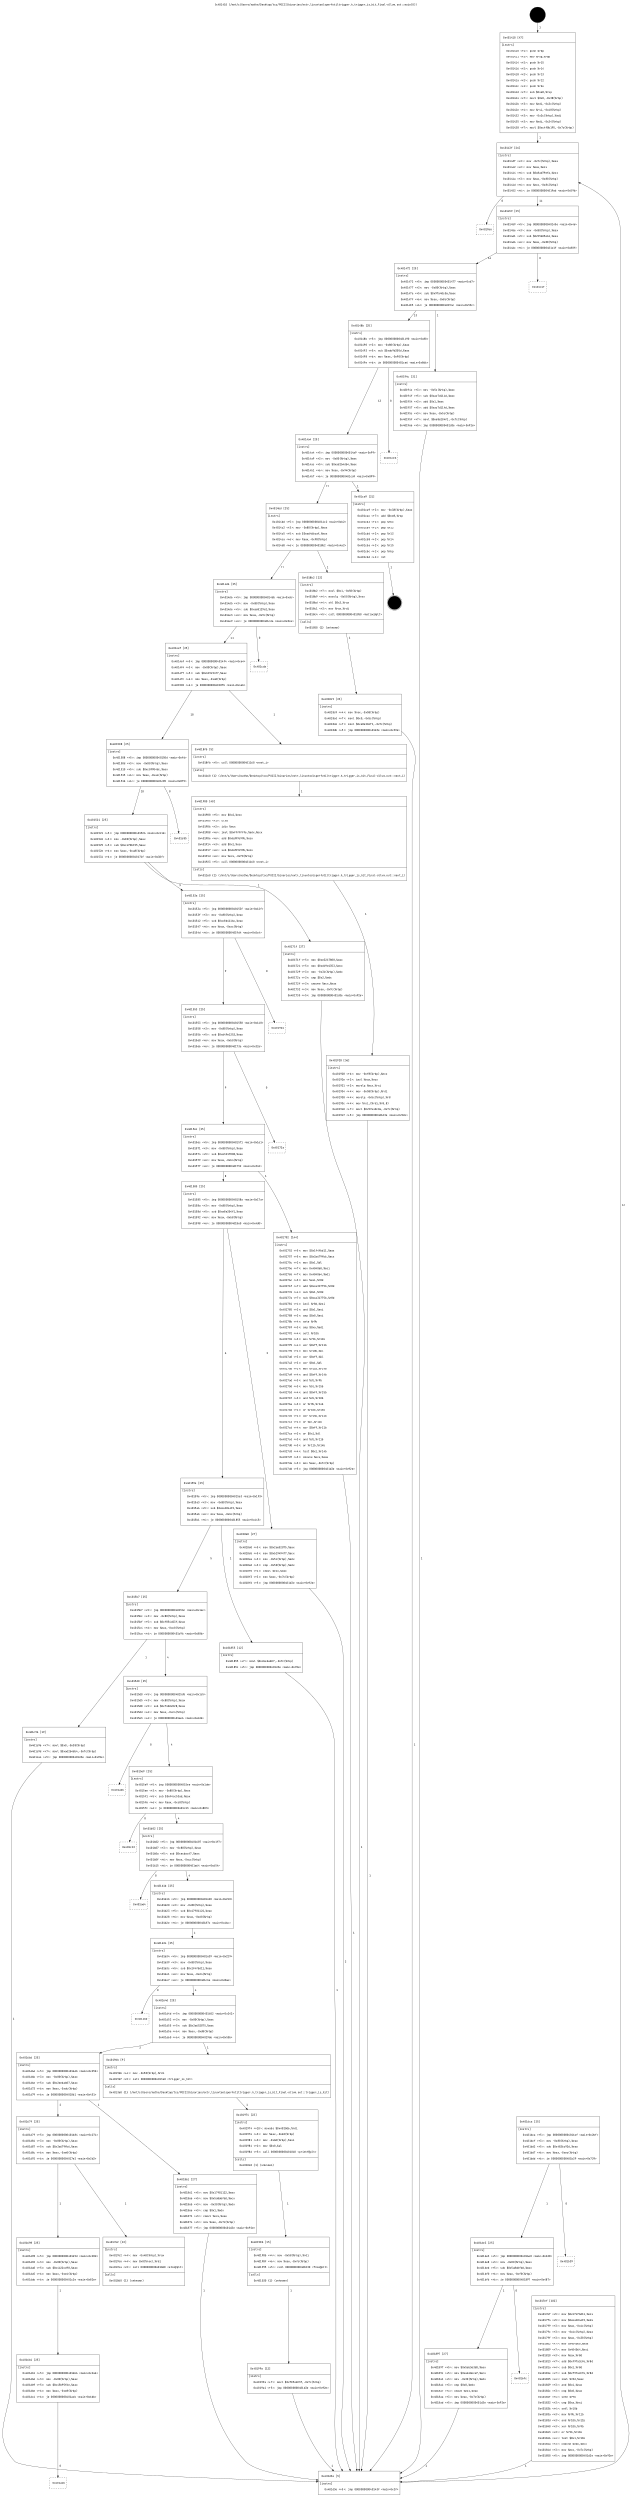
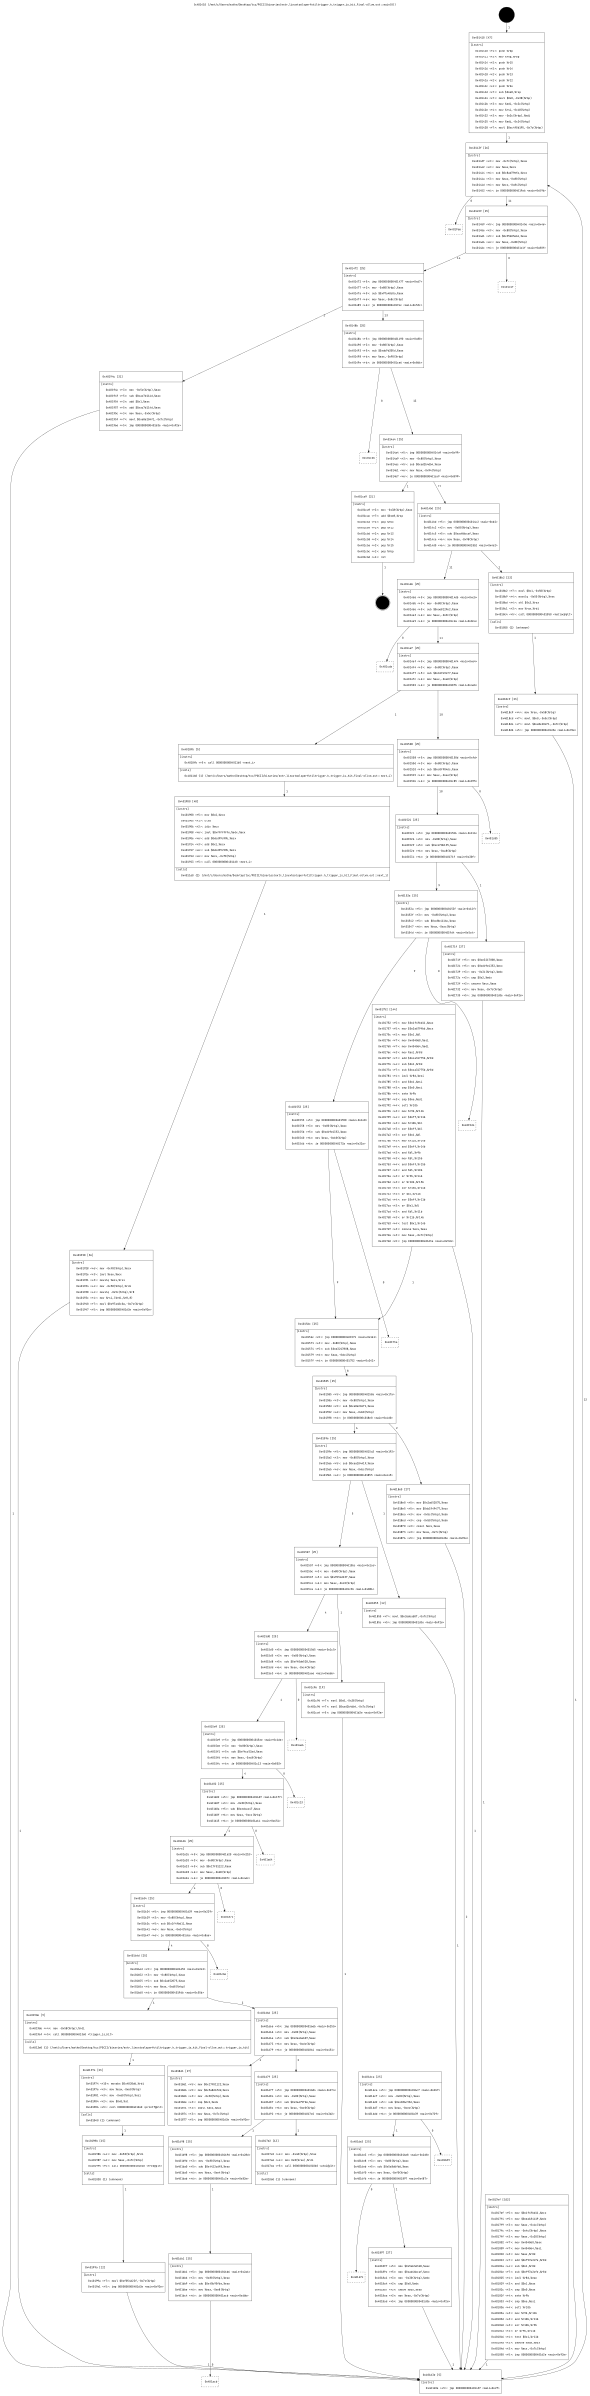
(277, 1199) -> (401, 1285)
none -> (226, 1917)
(209, 2389) -> none
